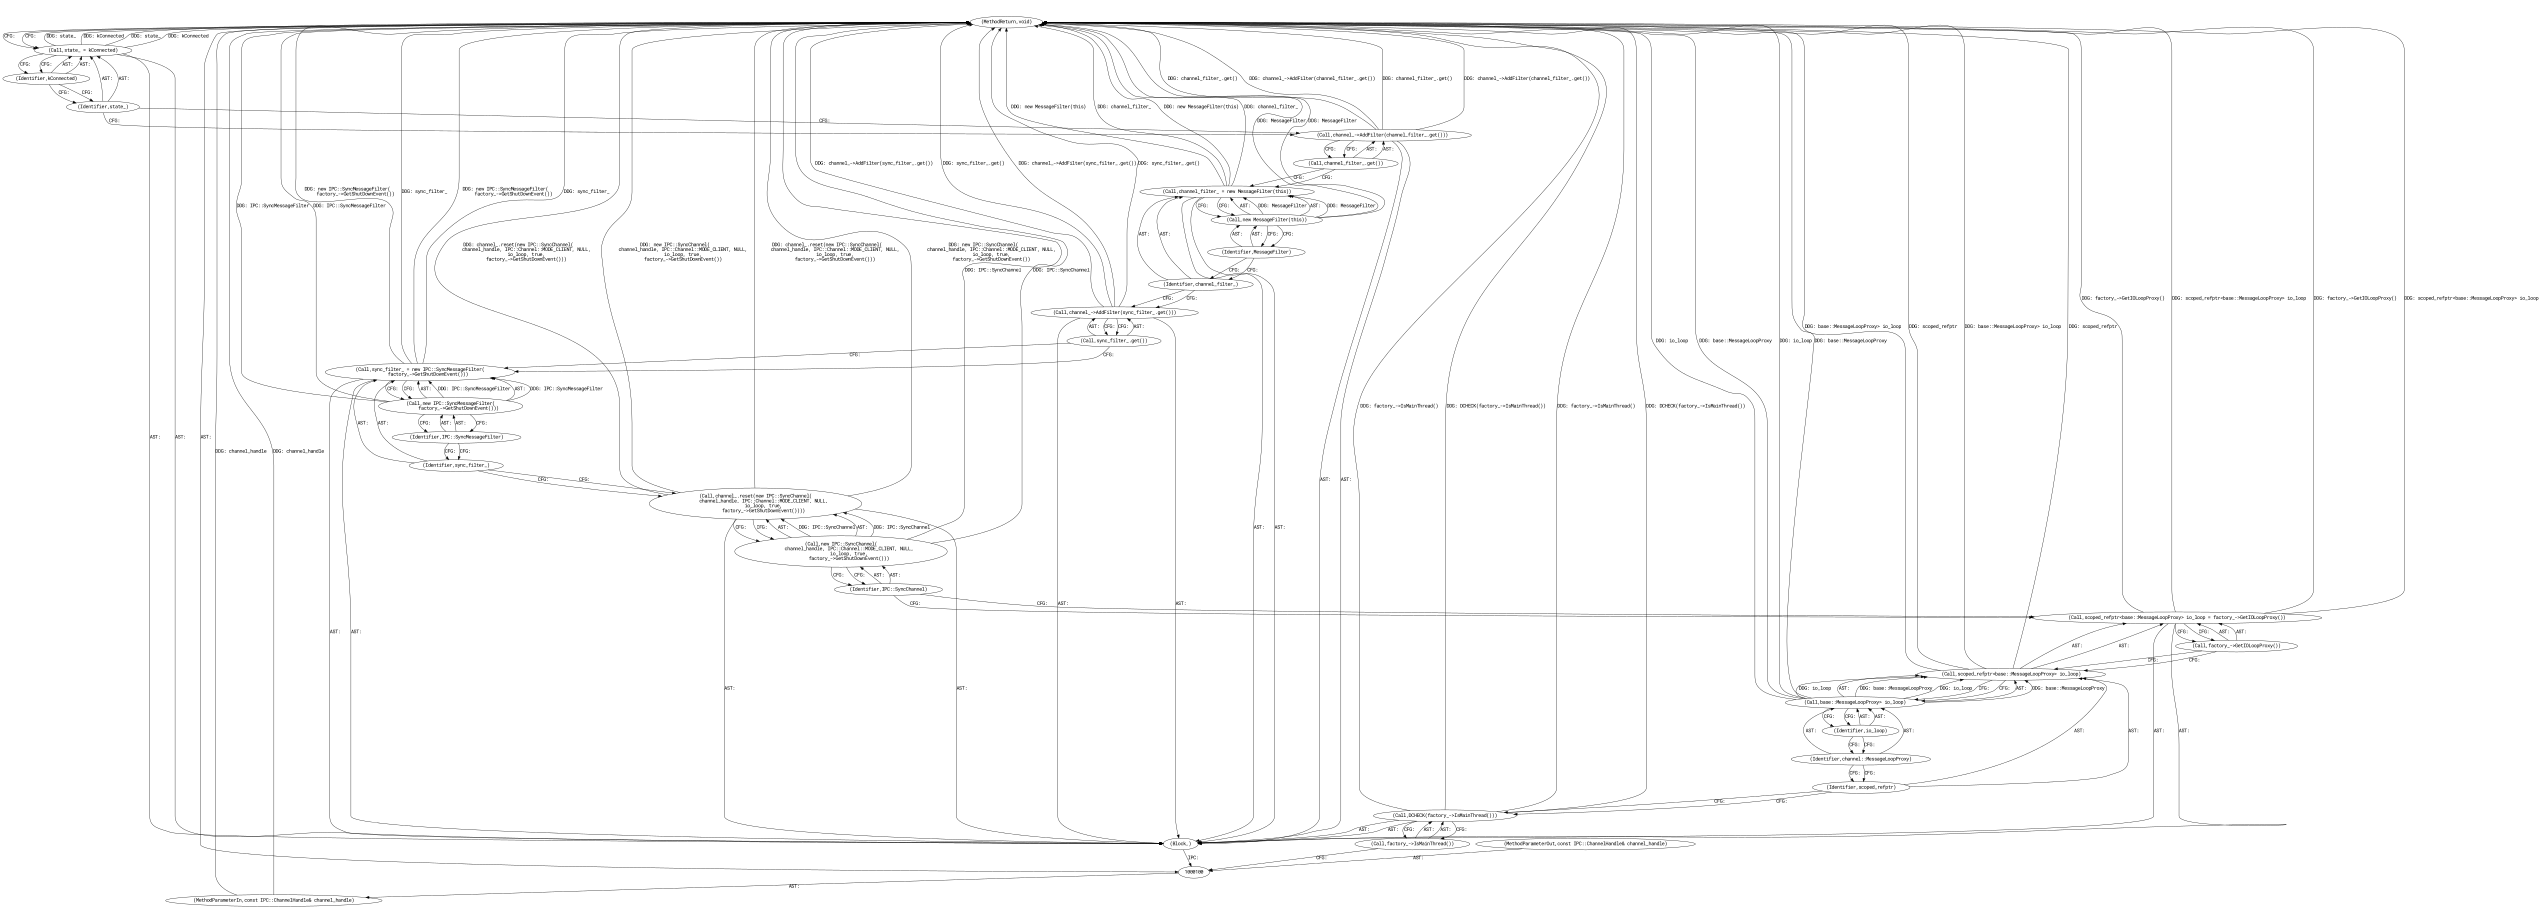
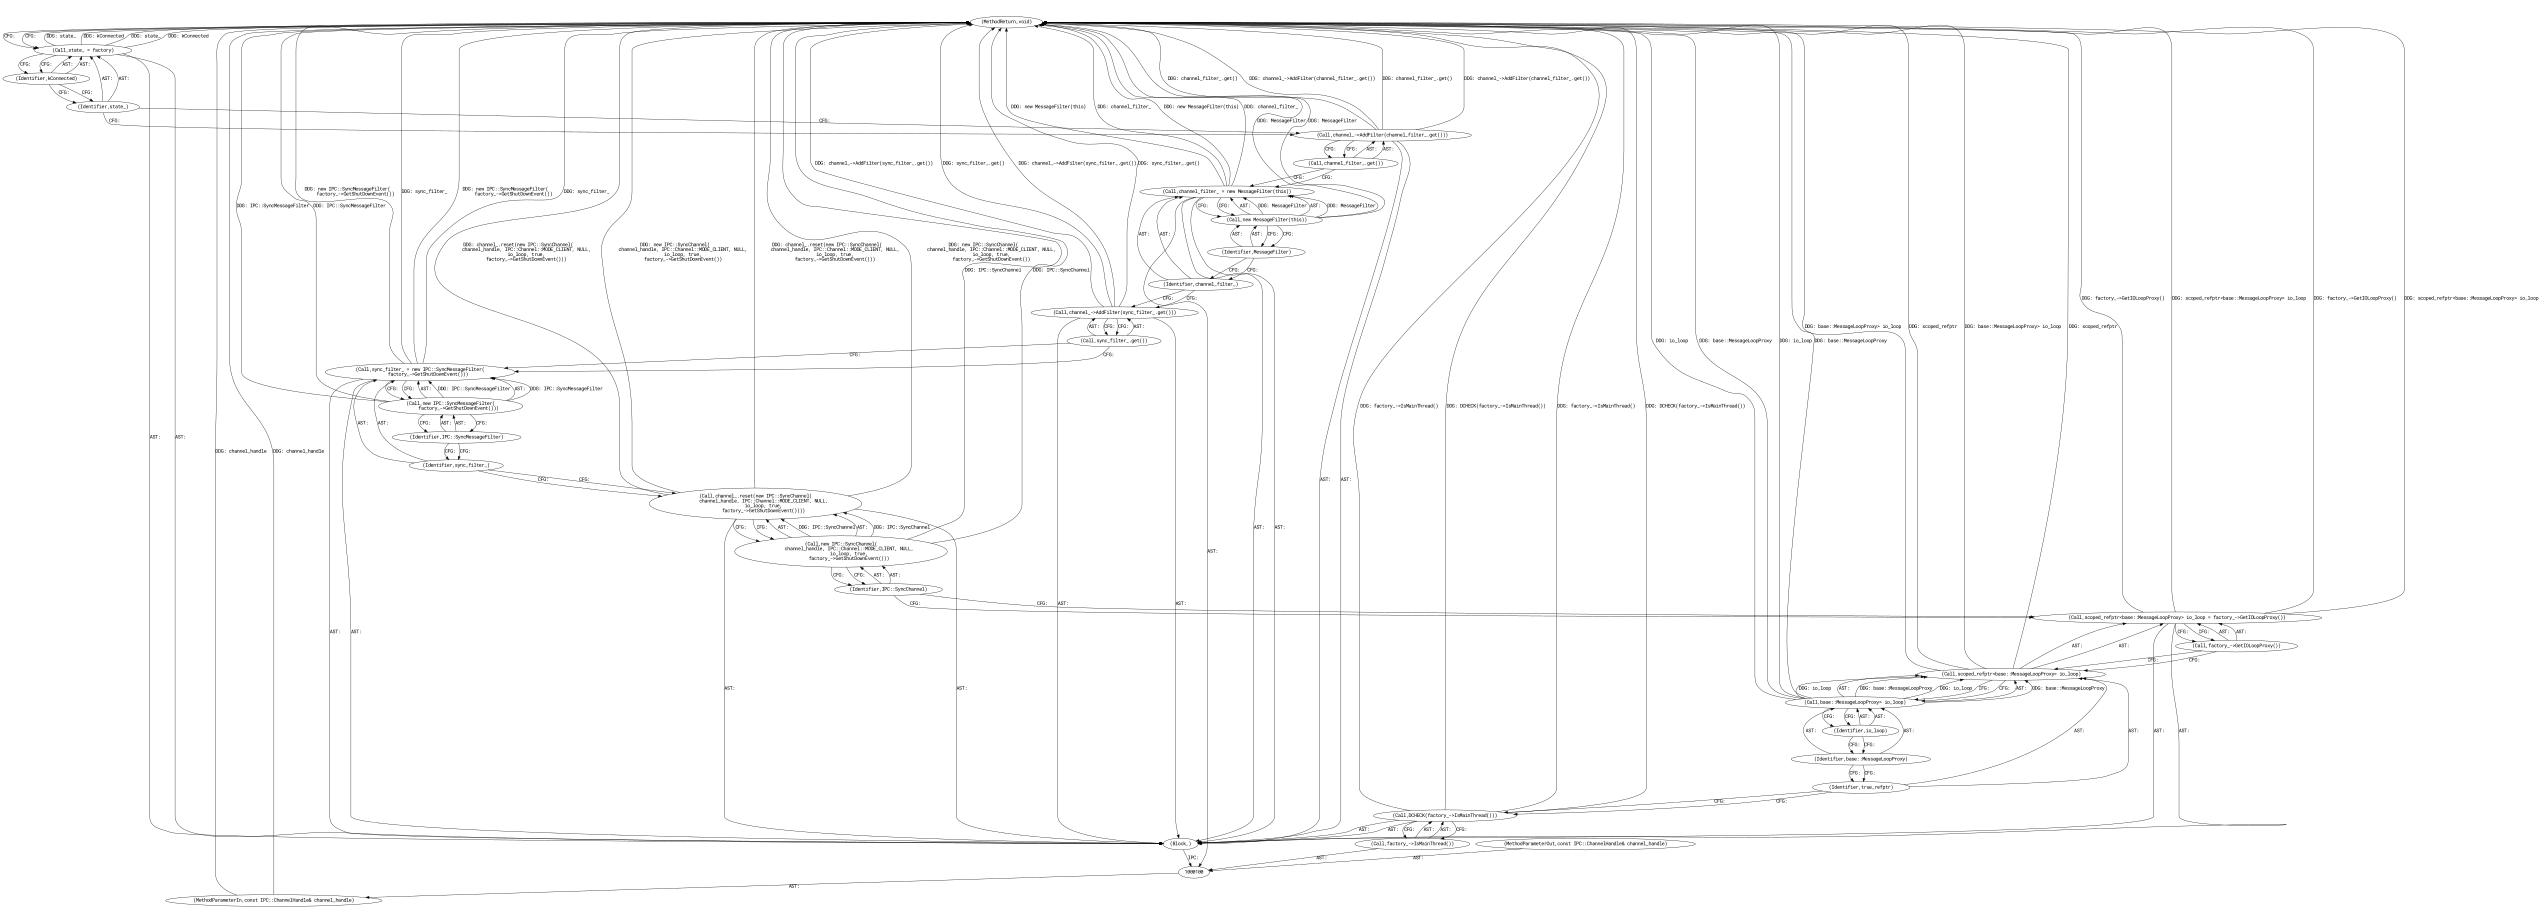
(83, 50) -> (83, 50)
(200, 549) -> (1207, 495)
(1861, 759) -> (1861, 759)
(1861, 787) -> (1861, 787)
(1323, 858) -> (1323, 858)
